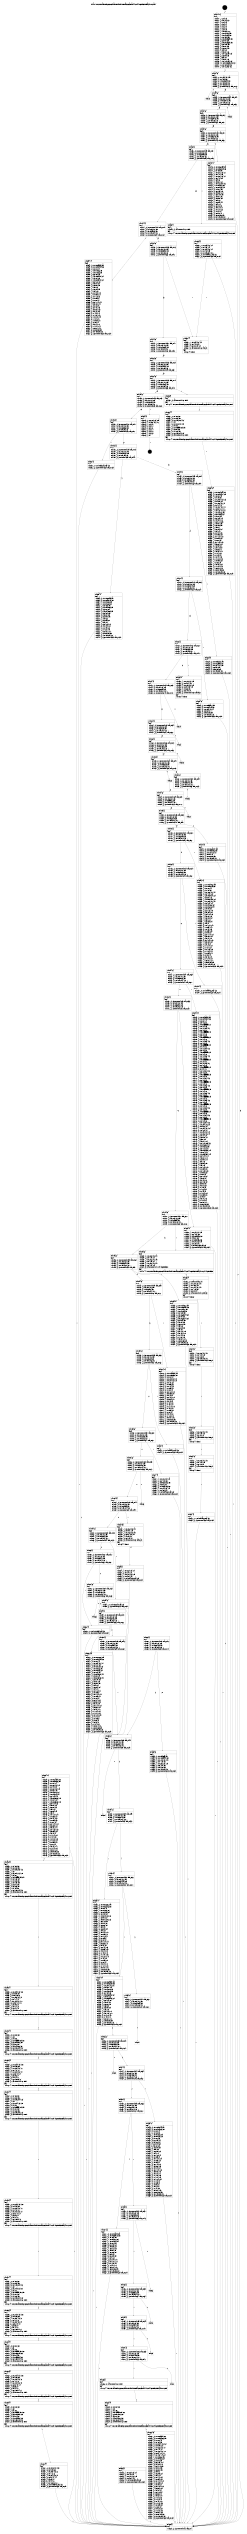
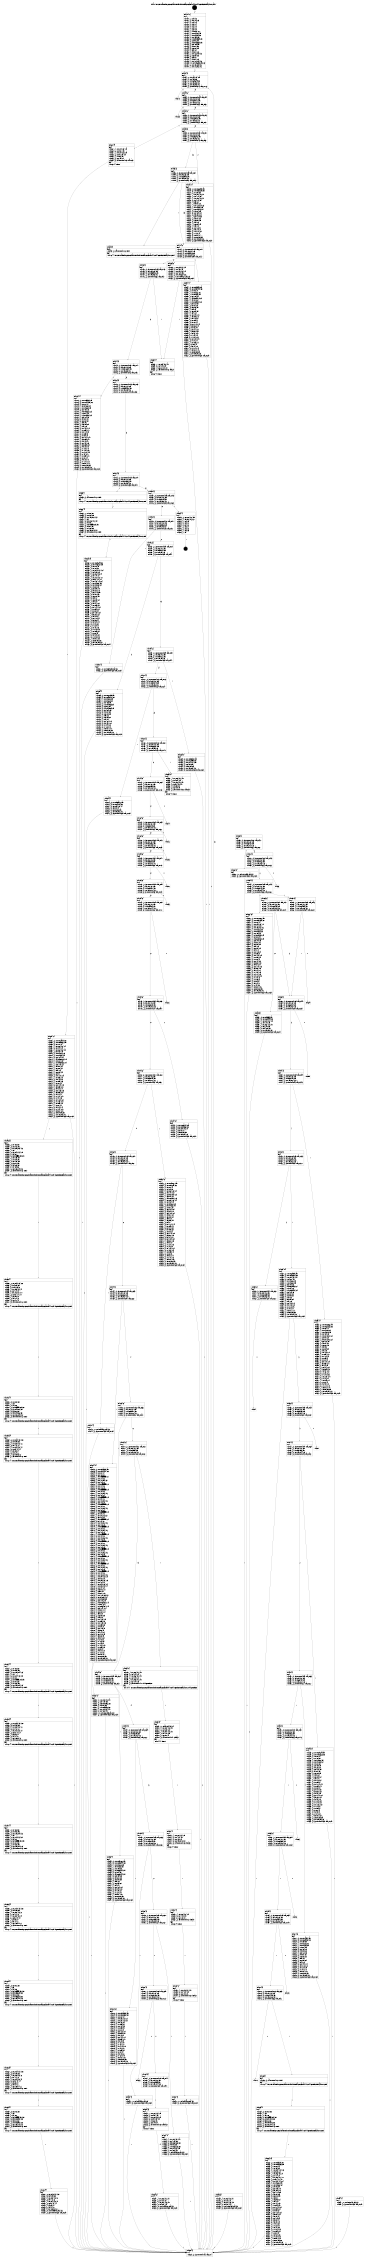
none -> (121, 155)
none -> (87, 433)
(170, 787) -> (150, 895)
none -> (308, 1003)
(102, 1535) -> none
